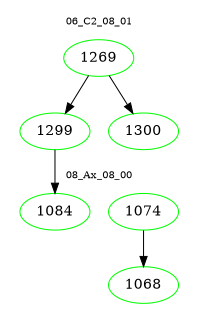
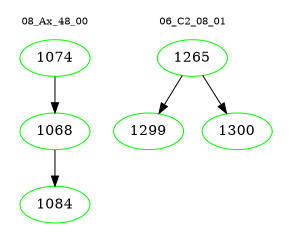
(99, 58) -> (192, 58)
(55, 172) -> (55, 163)
(99, 176) -> (55, 22)
